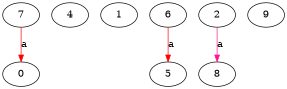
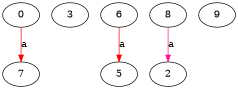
(70, 15) -> (70, 15)
(119, 15) -> none
(21, 41) -> (21, 41)
(217, 41) -> (168, 41)
